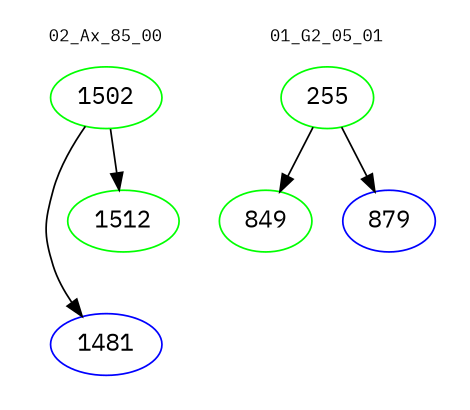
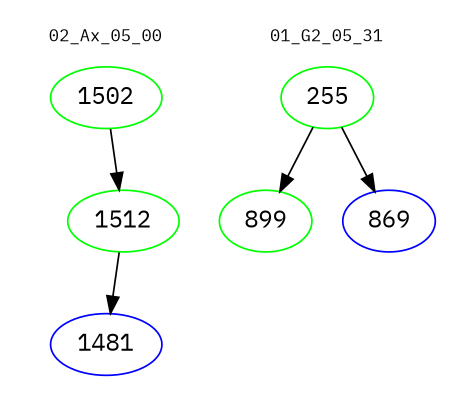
(106, 37) -> (106, 37)
(327, 37) -> (327, 37)
(48, 213) -> (116, 274)
(266, 221) -> (266, 221)
(389, 221) -> (389, 221)
